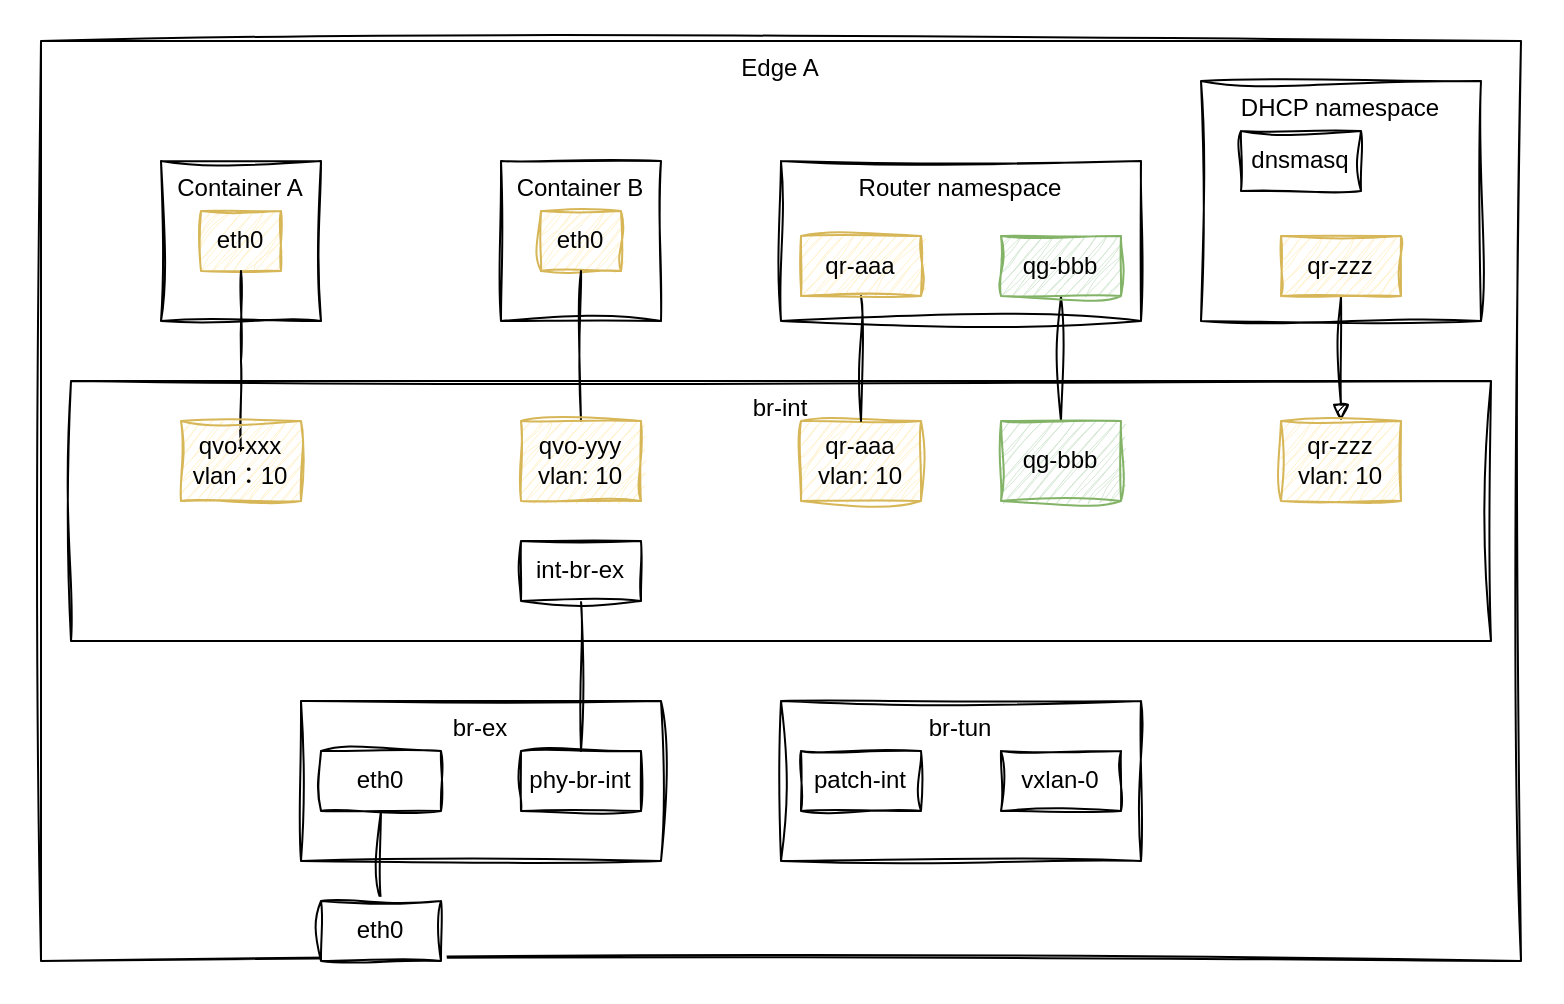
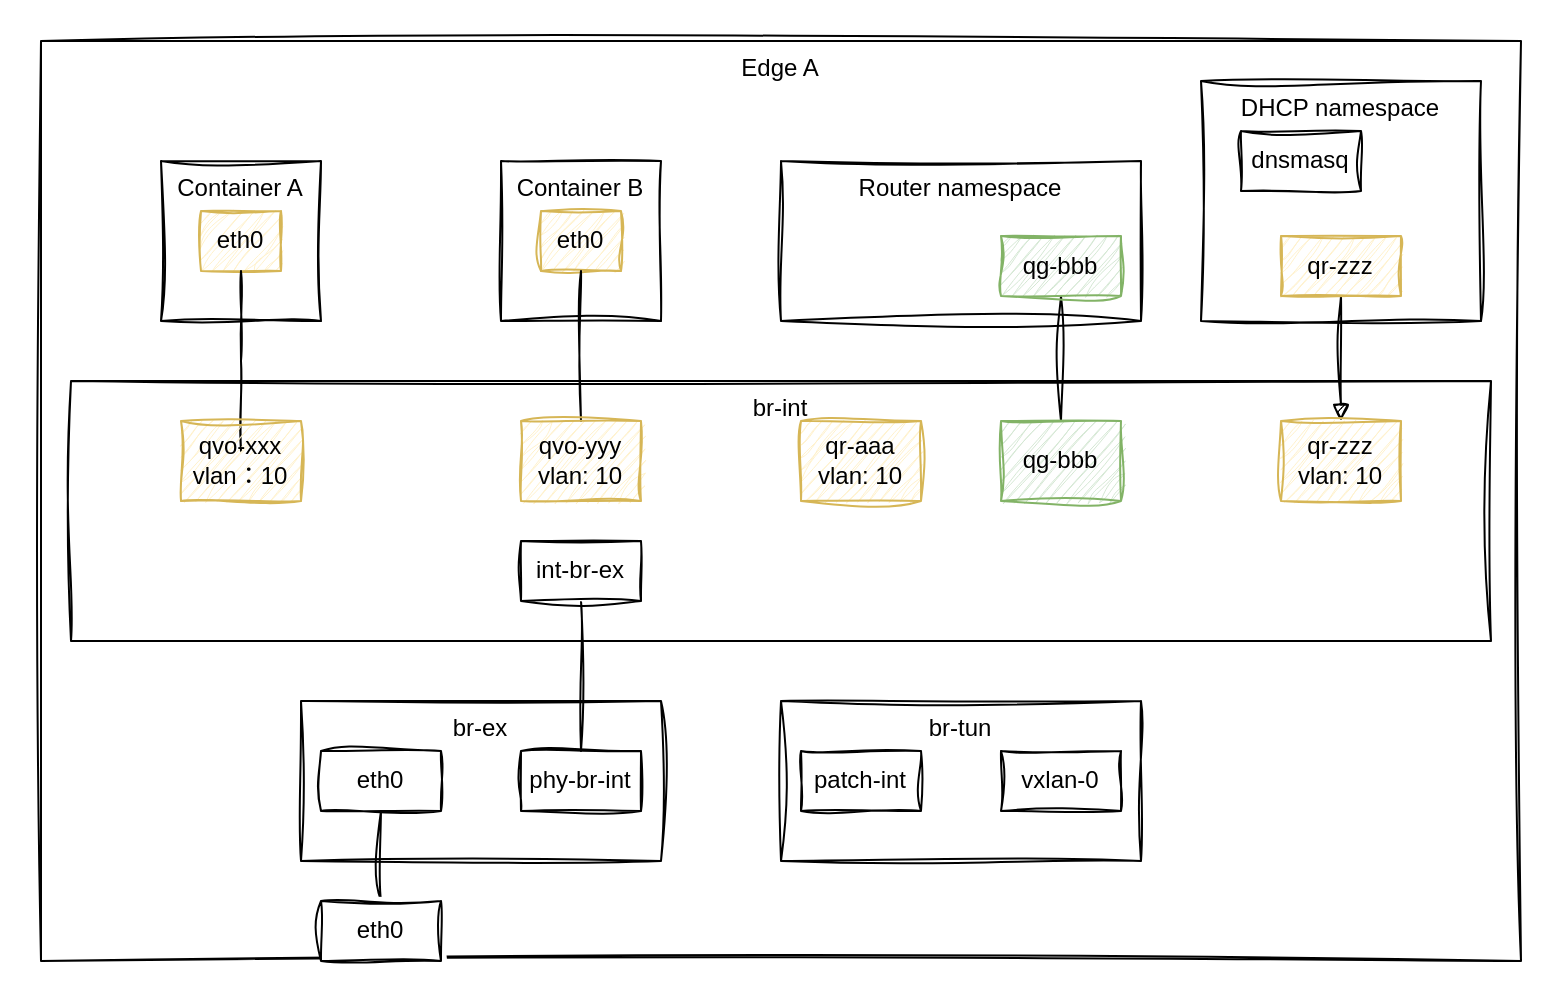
(861, 266) -> none
(861, 351) -> none
